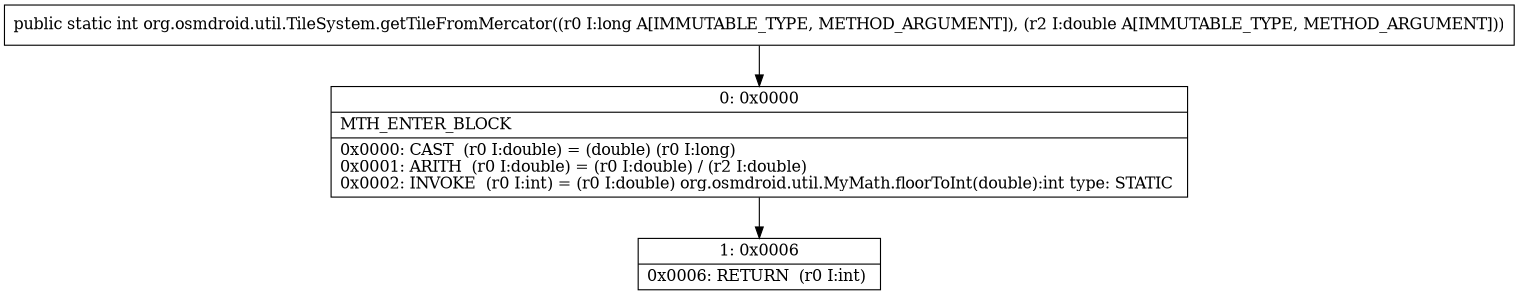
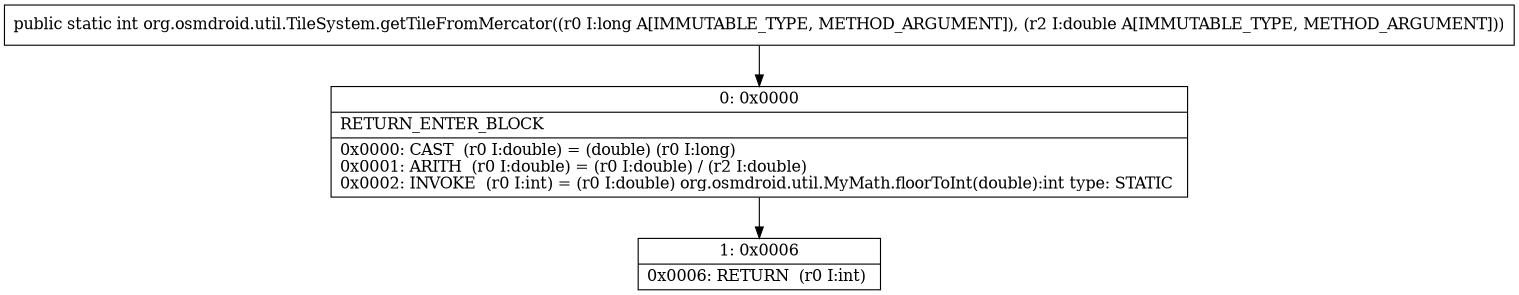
(426, 125) -> (442, 125)
